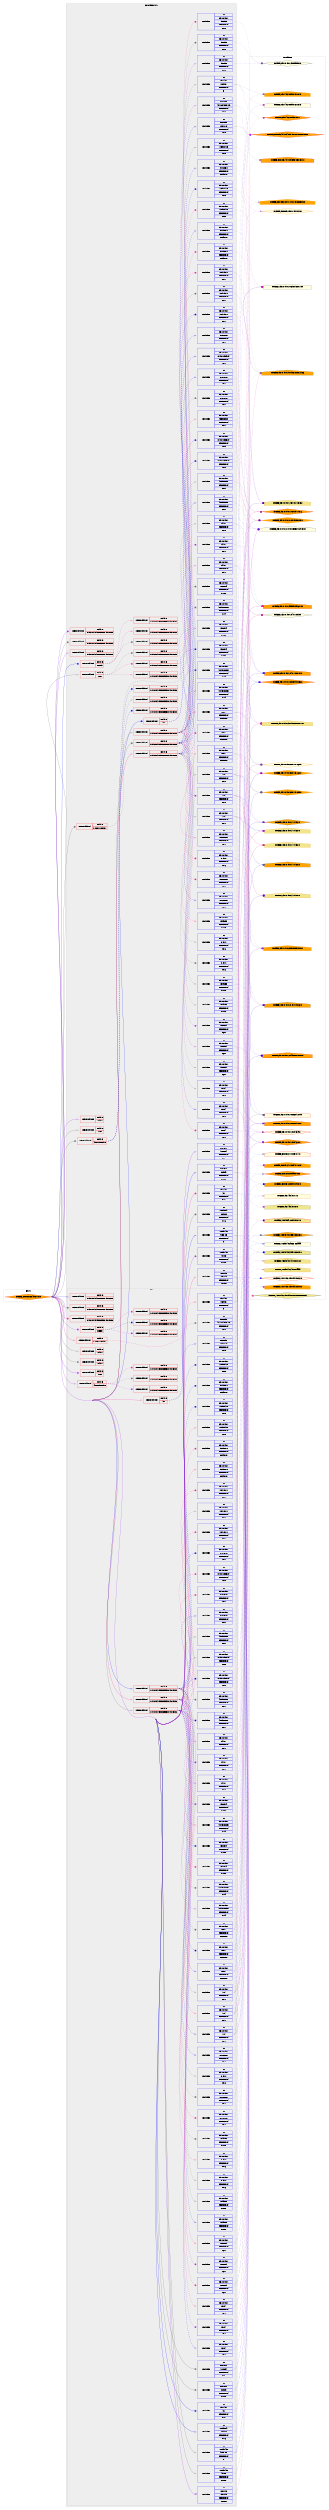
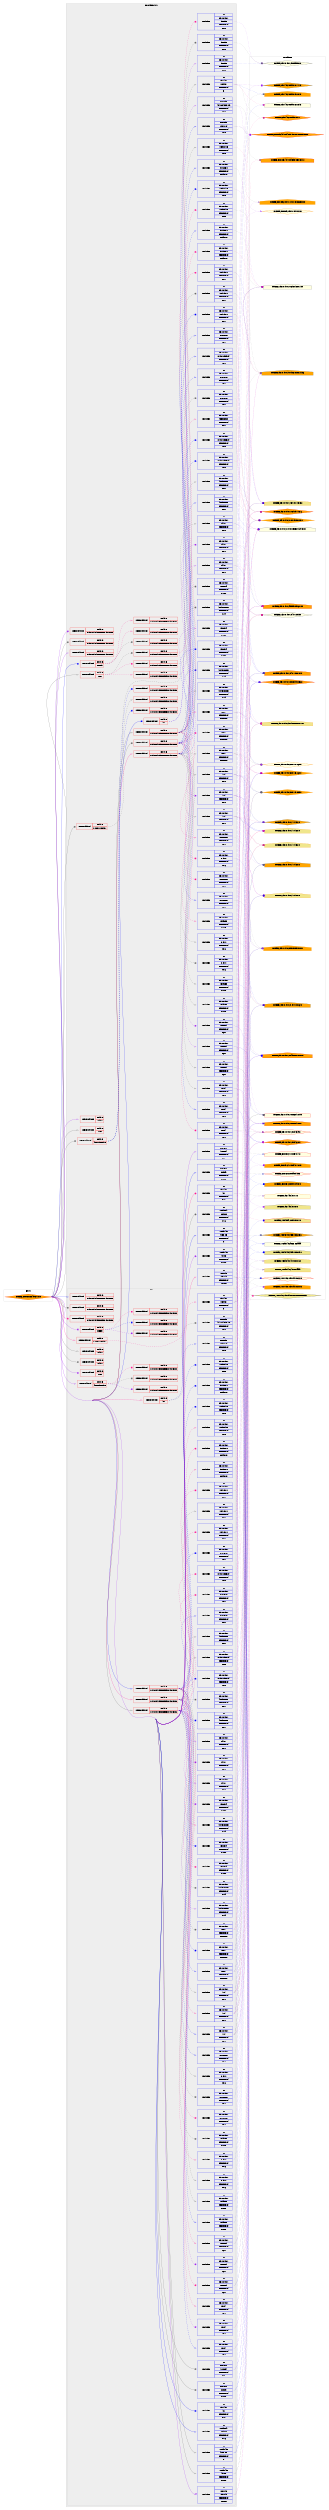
none -> (287, 85)
(287, 1174) -> (287, 1174)
